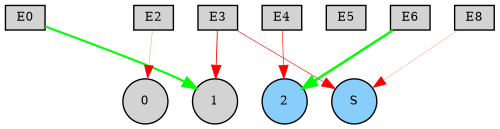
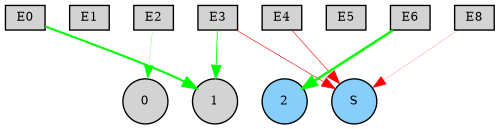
none -> (89, 18)
(151, 48) -> (151, 48)
(217, 48) -> (217, 48)
(283, 48) -> (311, 52)
